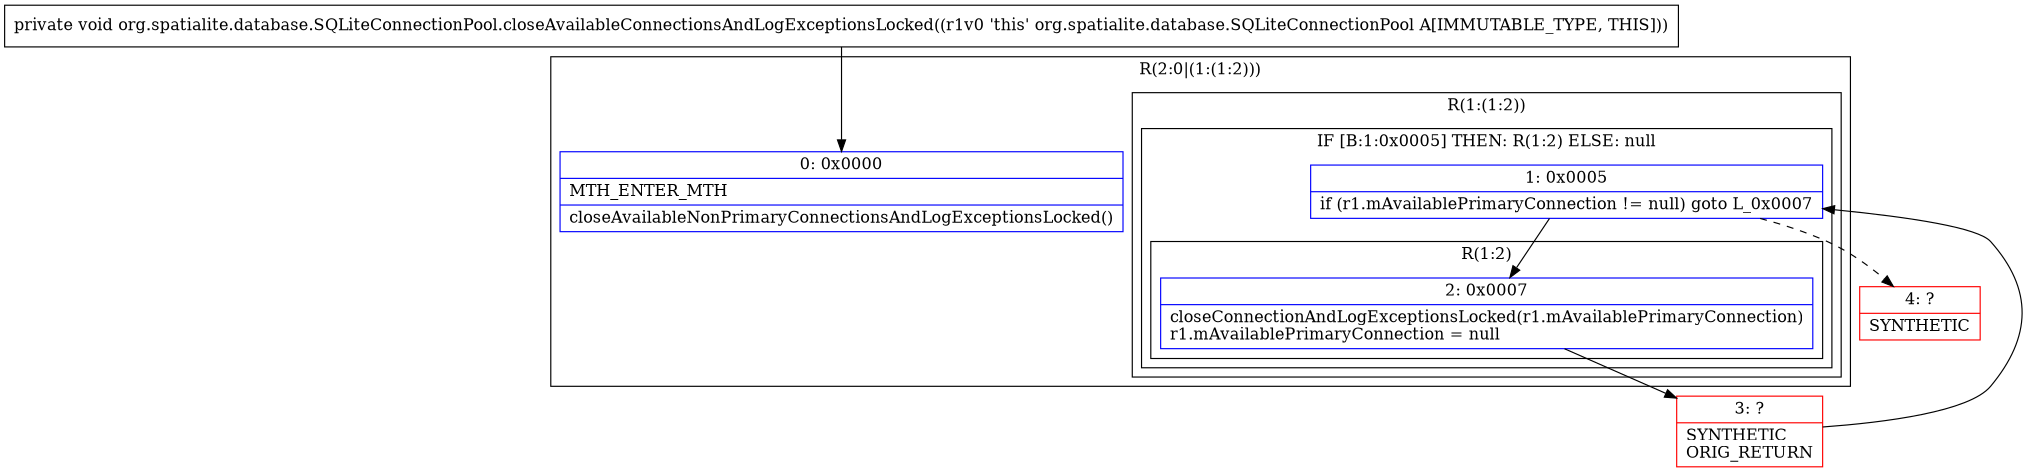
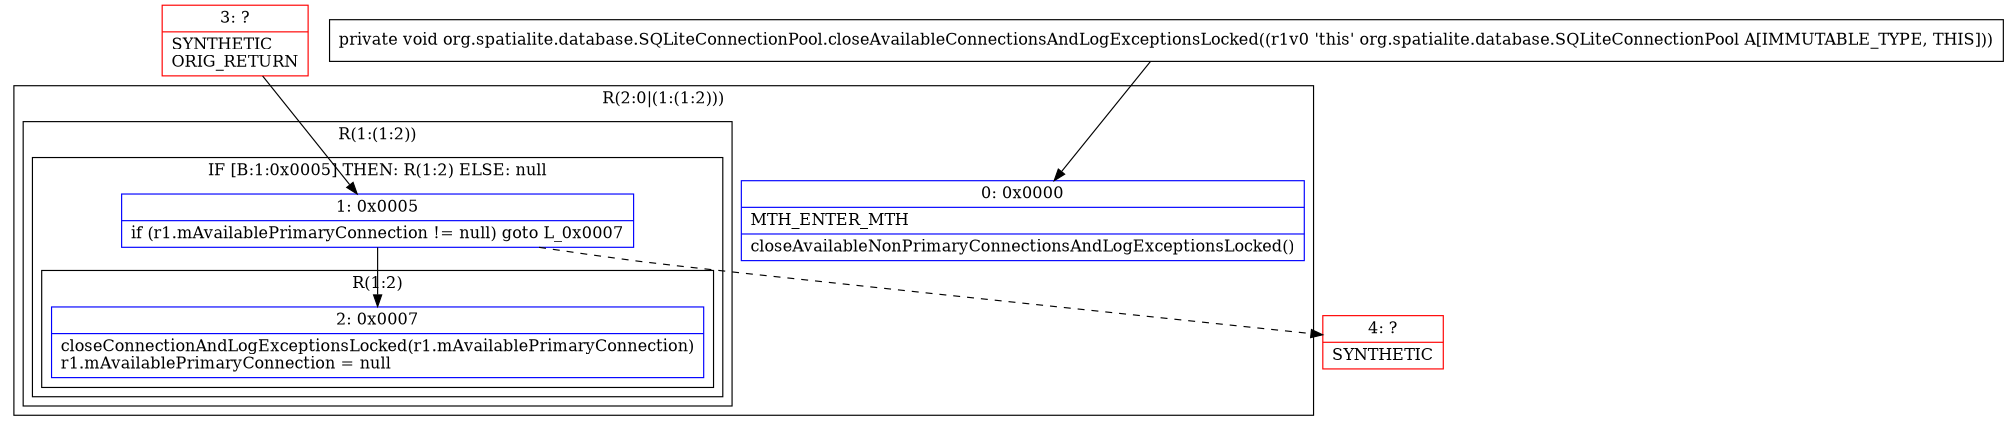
(1615, 371) -> none
